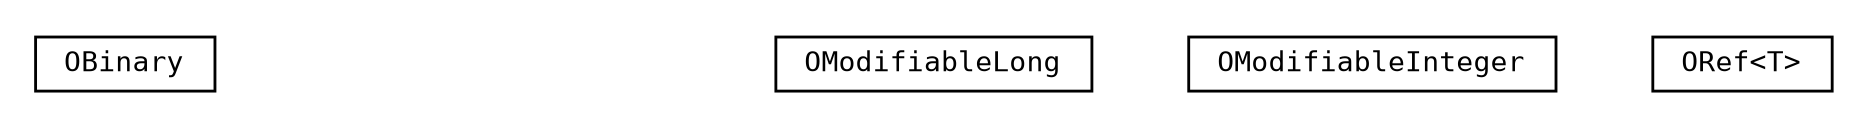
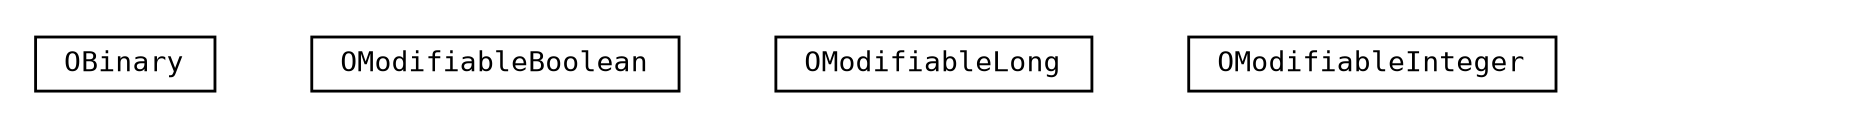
none -> (494, 63)
(1741, 63) -> none
